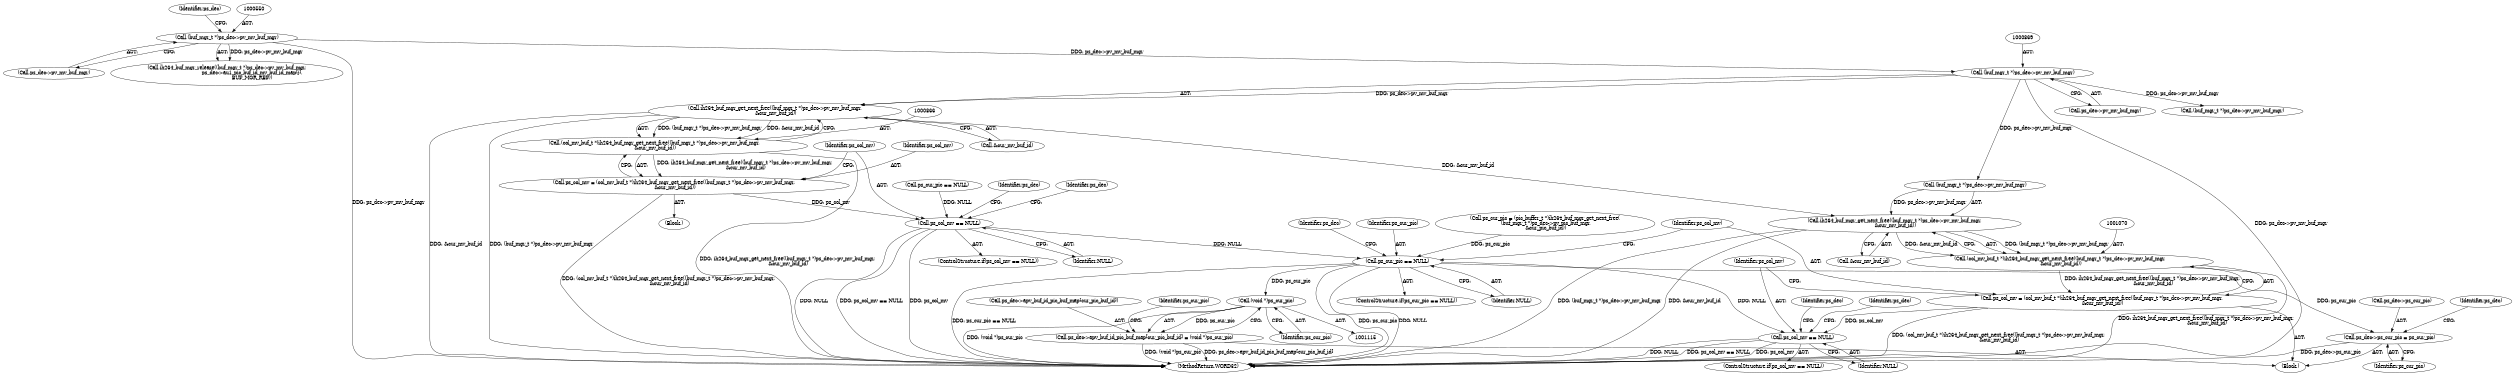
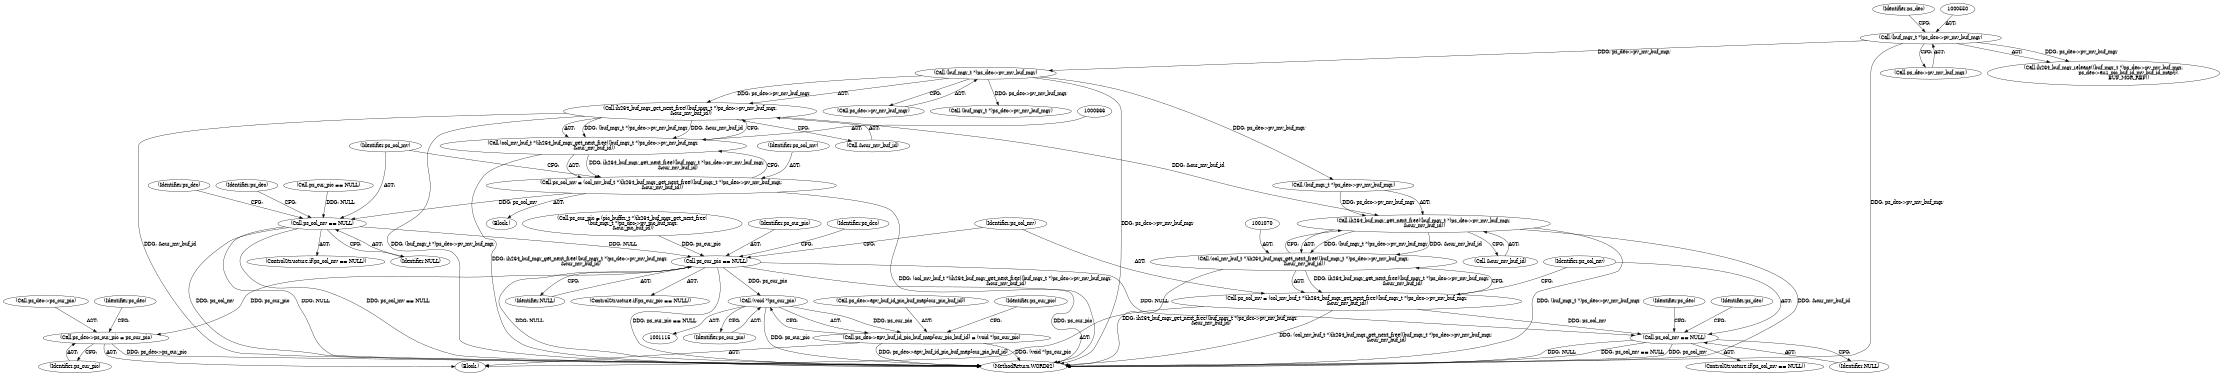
(2023, 38) -> none
(995, 338) -> (790, 338)
